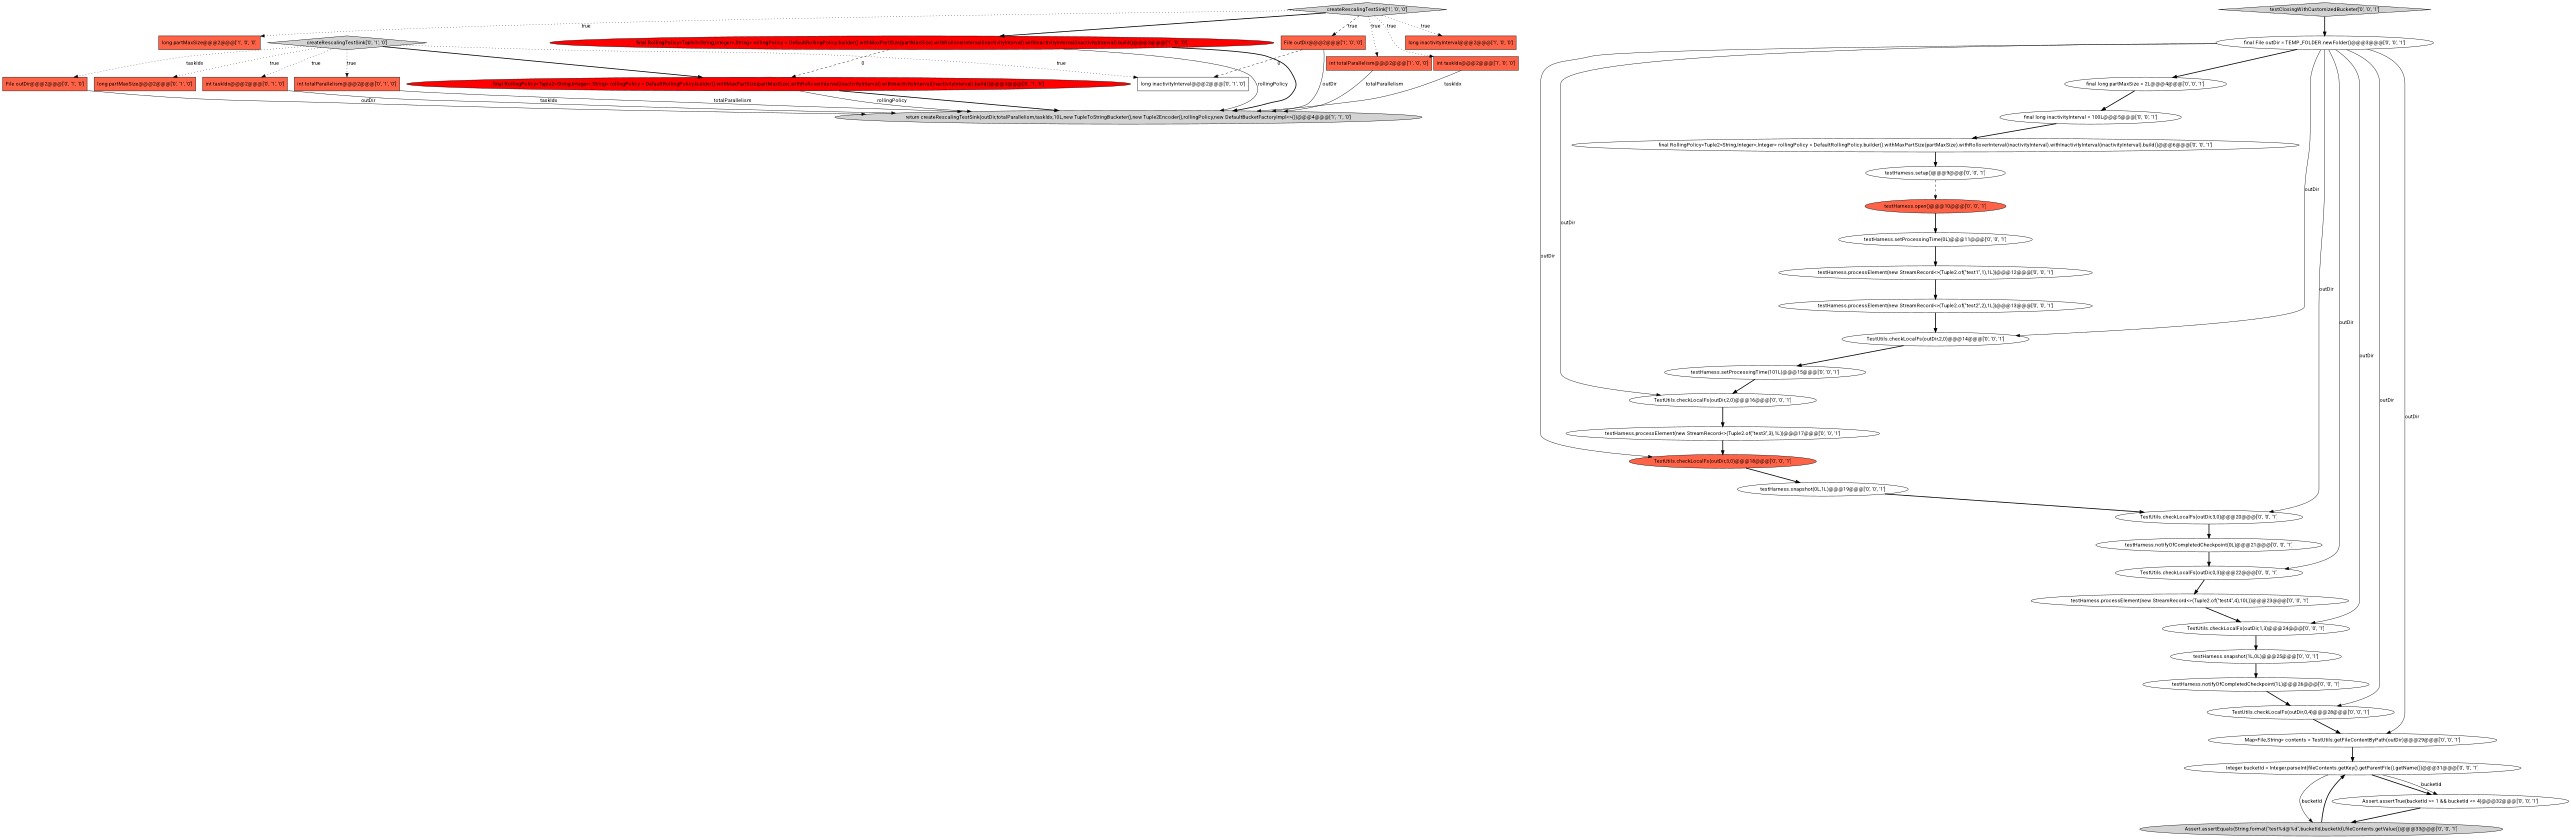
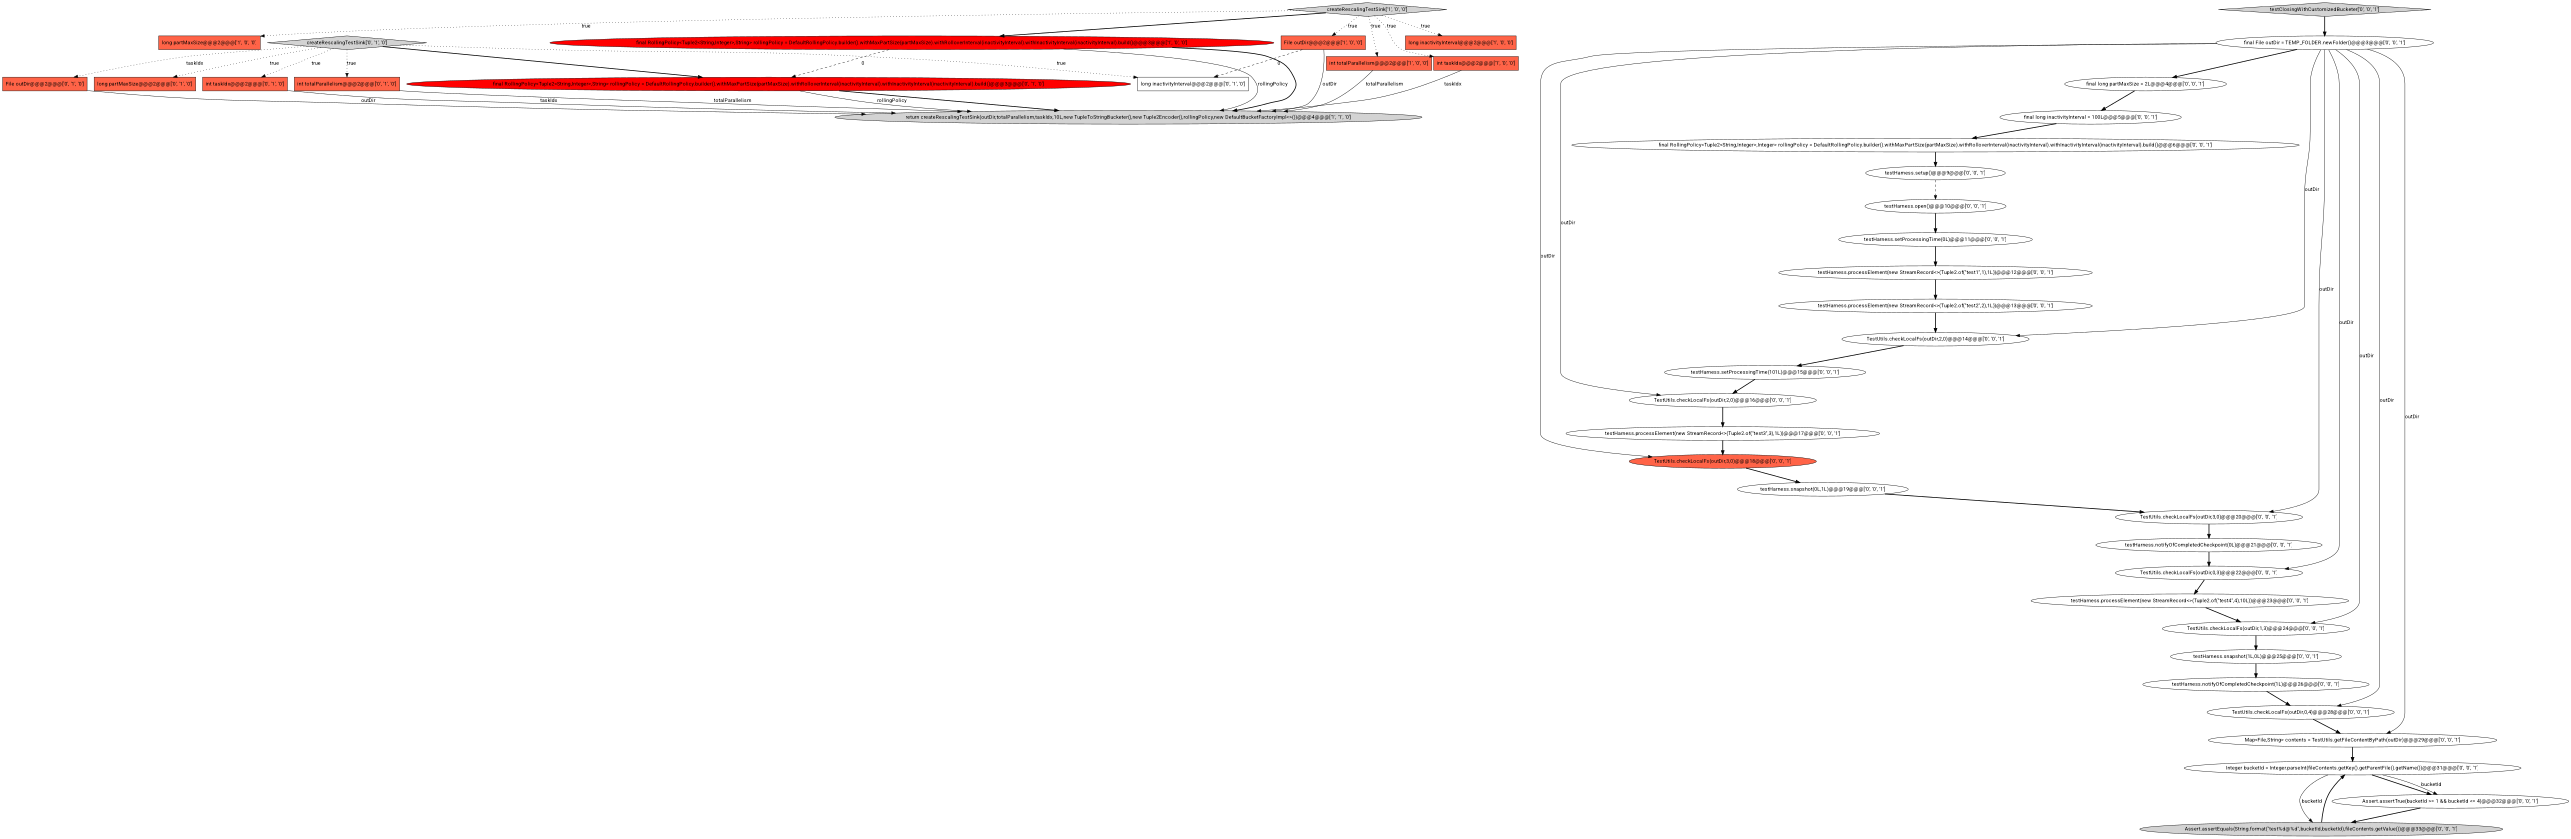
(1347, 25) -> (1347, 25)
(1936, 206) -> (1936, 206)
